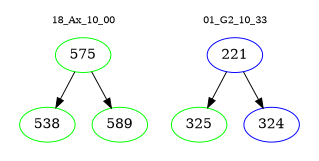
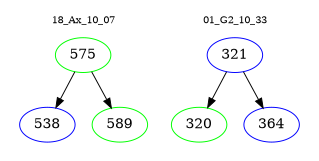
(84, 21) -> (84, 21)
(235, 55) -> (235, 55)
(47, 125) -> (47, 125)
(199, 125) -> (199, 125)
(272, 125) -> (272, 125)
